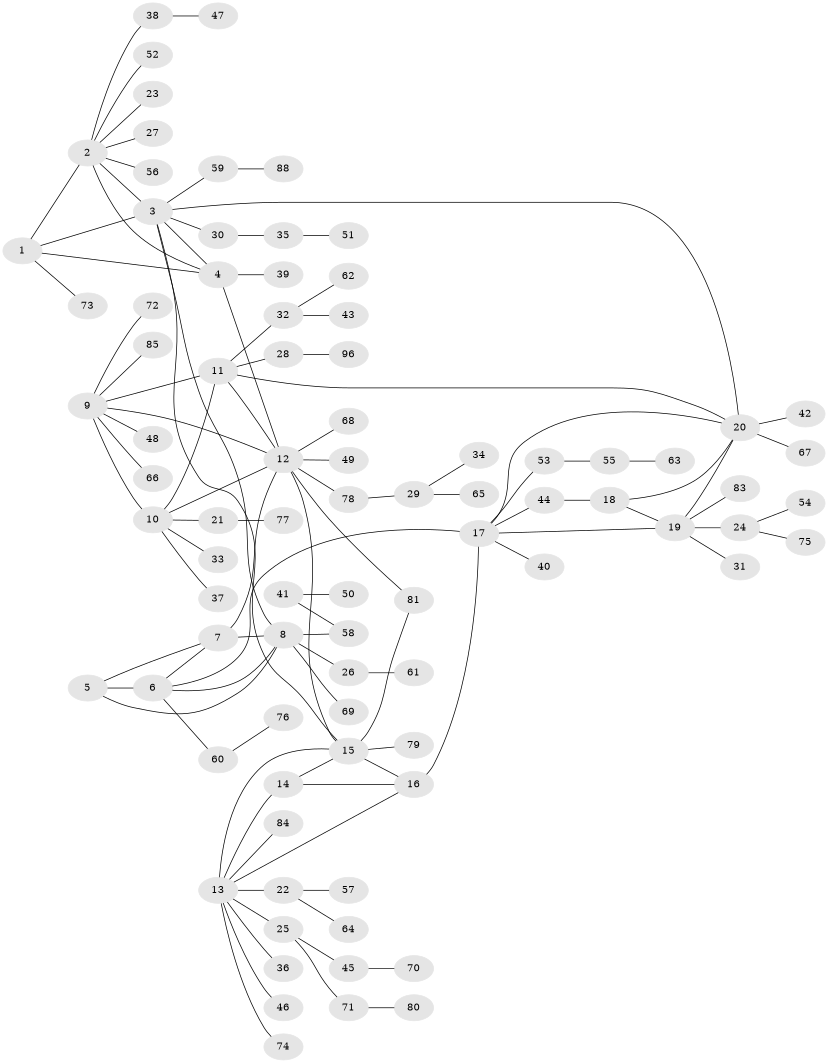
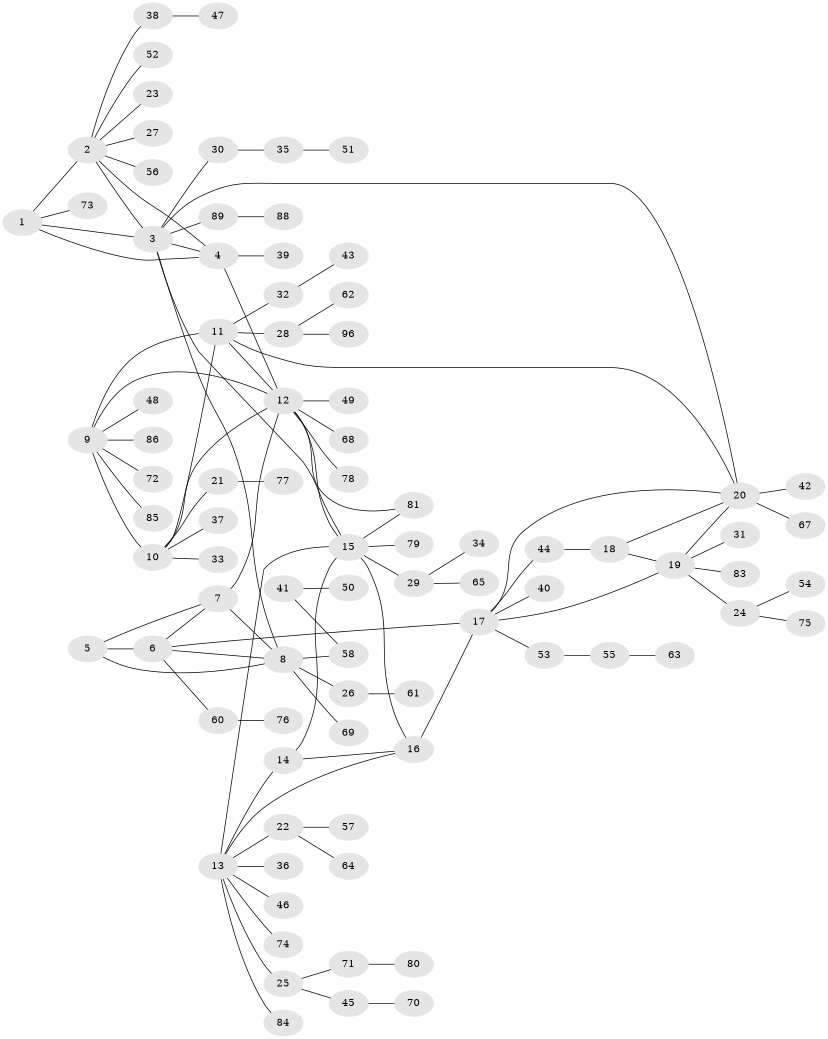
(218, 169) -> (218, 217)
(316, 296) -> (316, 315)
(153, 479) -> (153, 440)
(381, 497) -> (381, 565)
